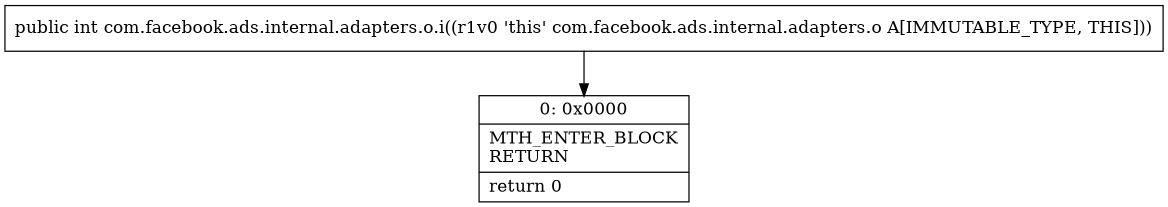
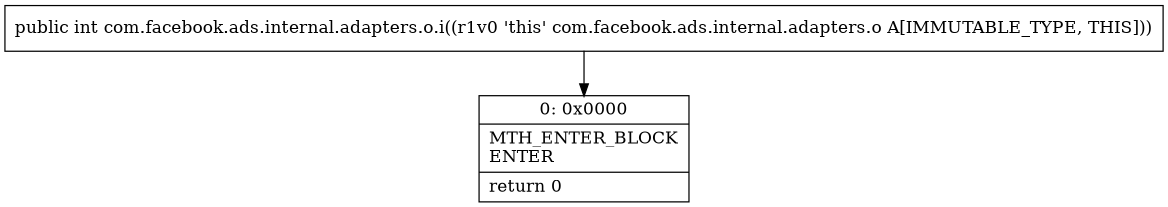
(529, 157) -> (522, 157)
